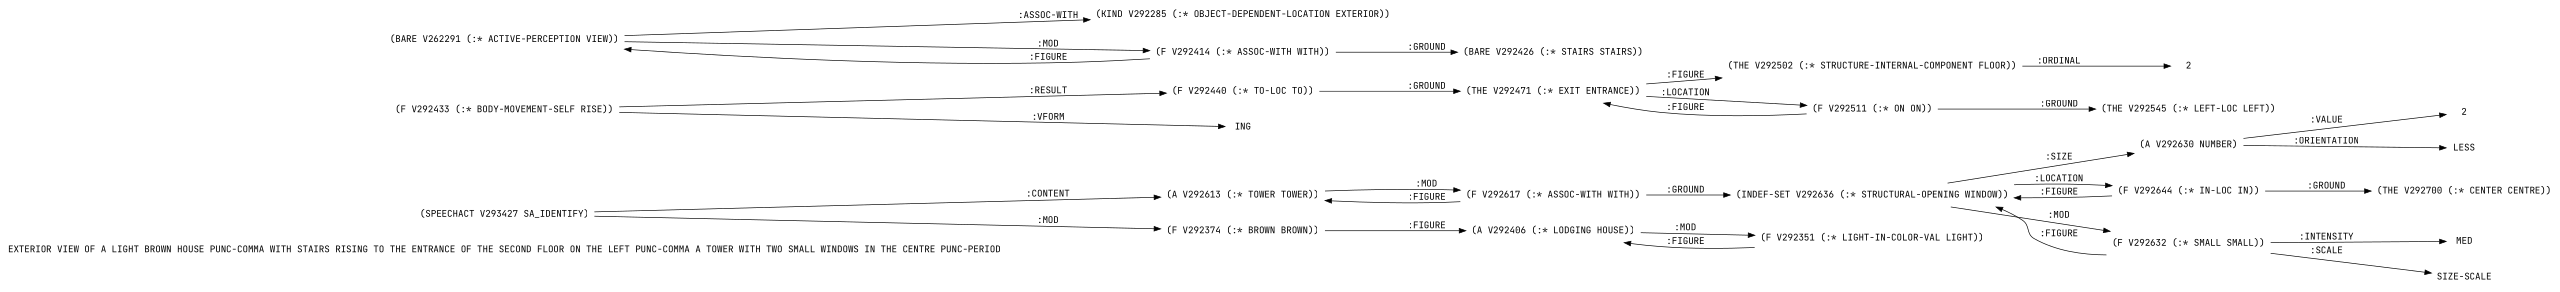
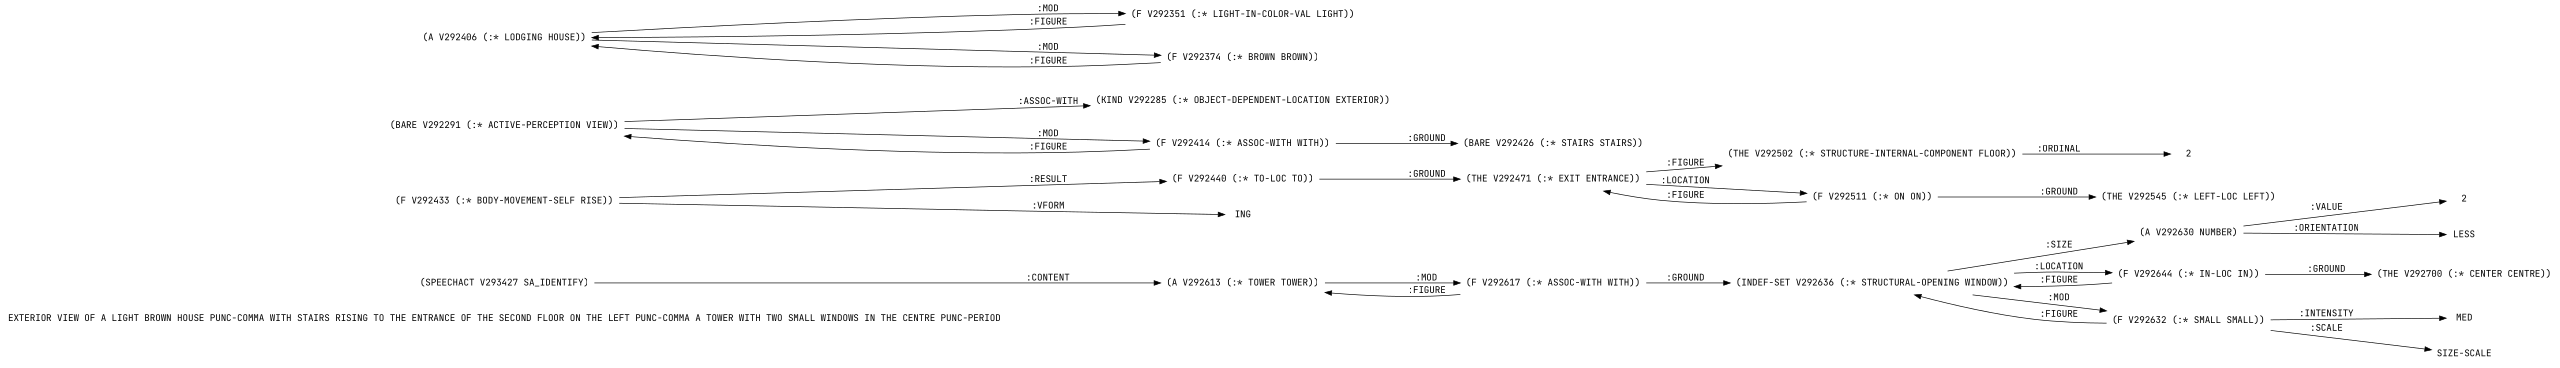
(504, 40) -> (504, 126)
(874, 222) -> (873, 48)
